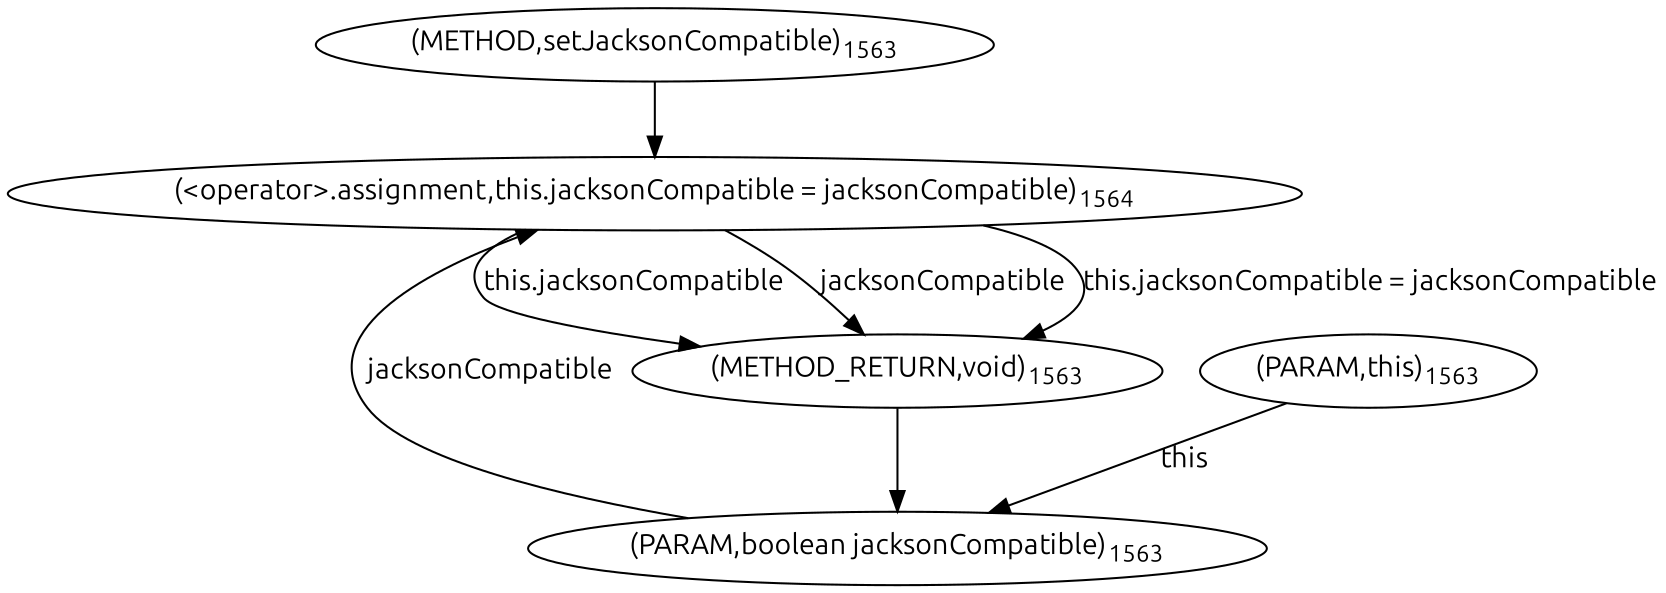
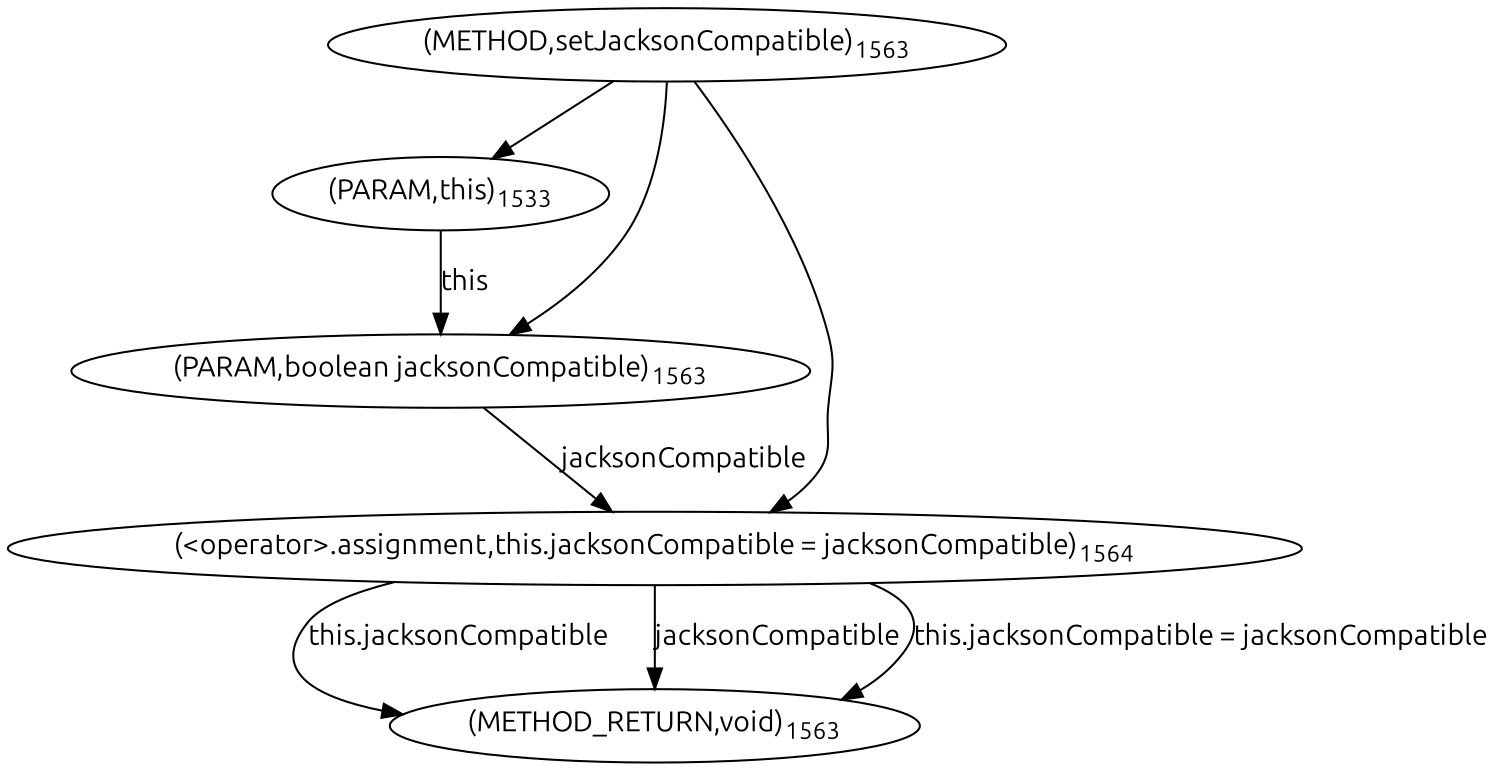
none -> (562, 114)
(1453, 368) -> (525, 191)
(897, 450) -> (632, 223)
